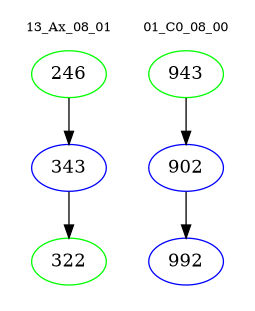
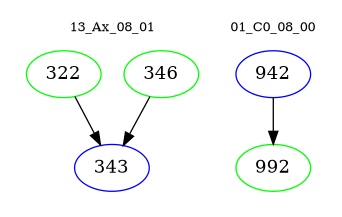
(69, 74) -> (161, 74)
(186, 74) -> none
(186, 168) -> (273, 74)
(69, 208) -> (85, 115)
(186, 262) -> (273, 168)
